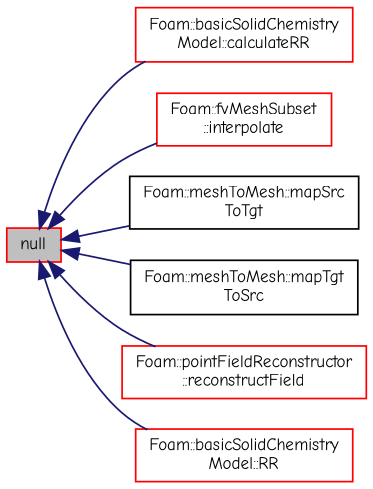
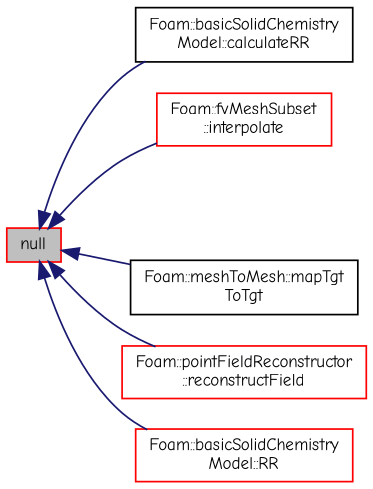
(244, 35) -> (244, 35)
(244, 203) -> none
(244, 287) -> (244, 287)
